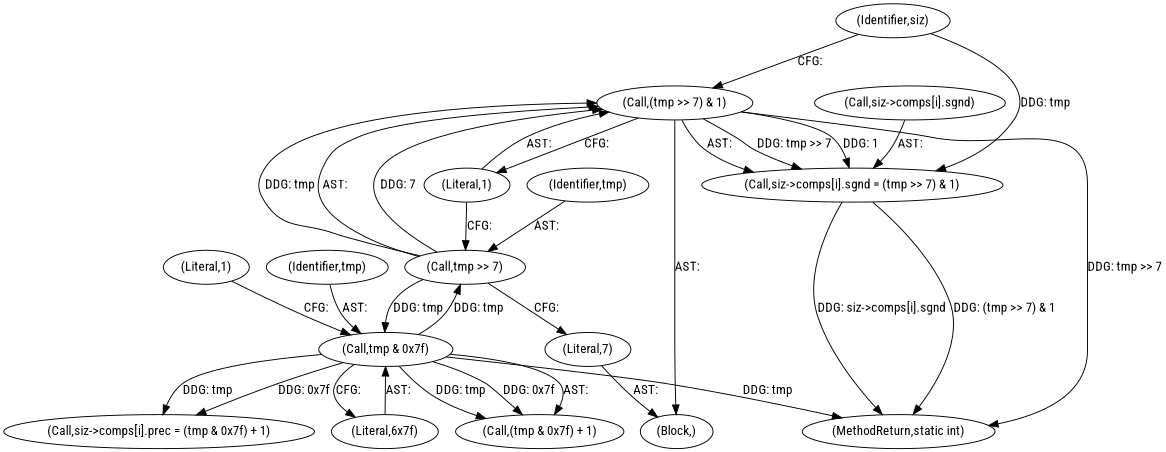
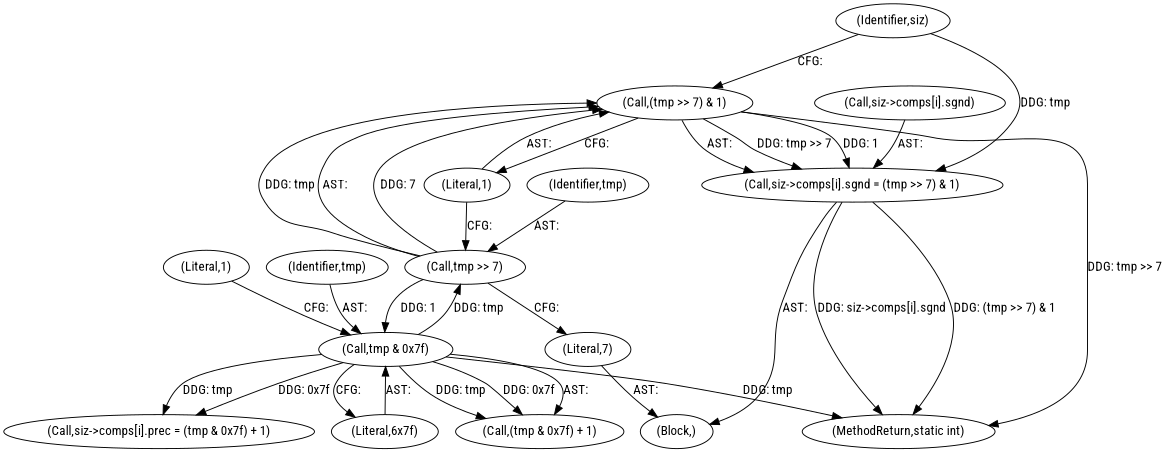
(675, 262) -> (778, 317)
(418, 308) -> (418, 308)
